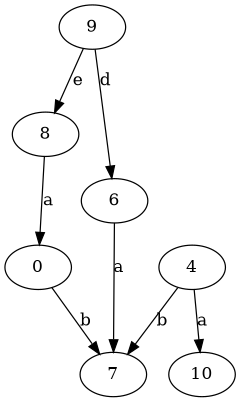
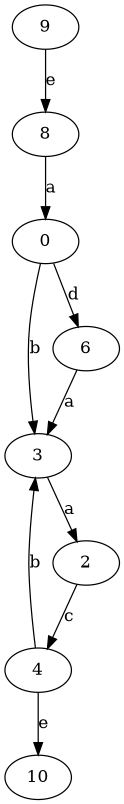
(103, 108) -> (64, 289)
(203, 321) -> (44, 724)
(113, 375) -> (38, 456)
none -> (86, 563)
